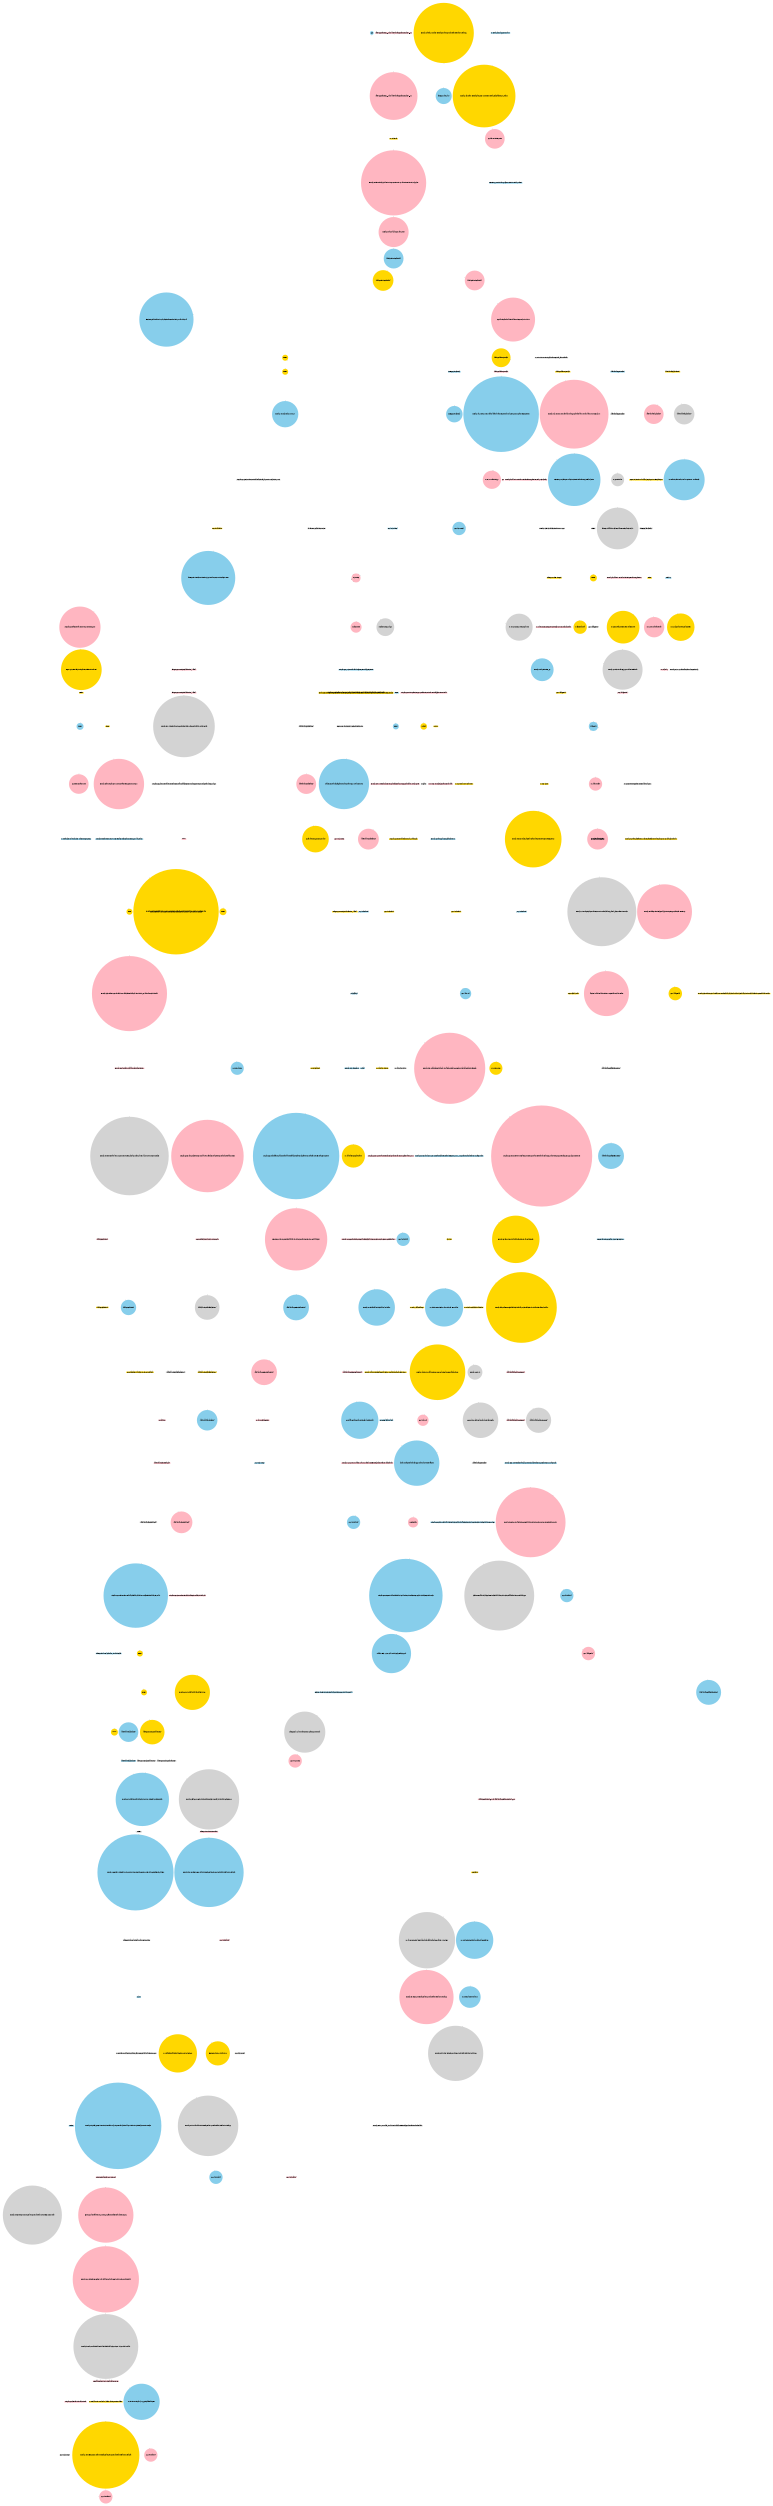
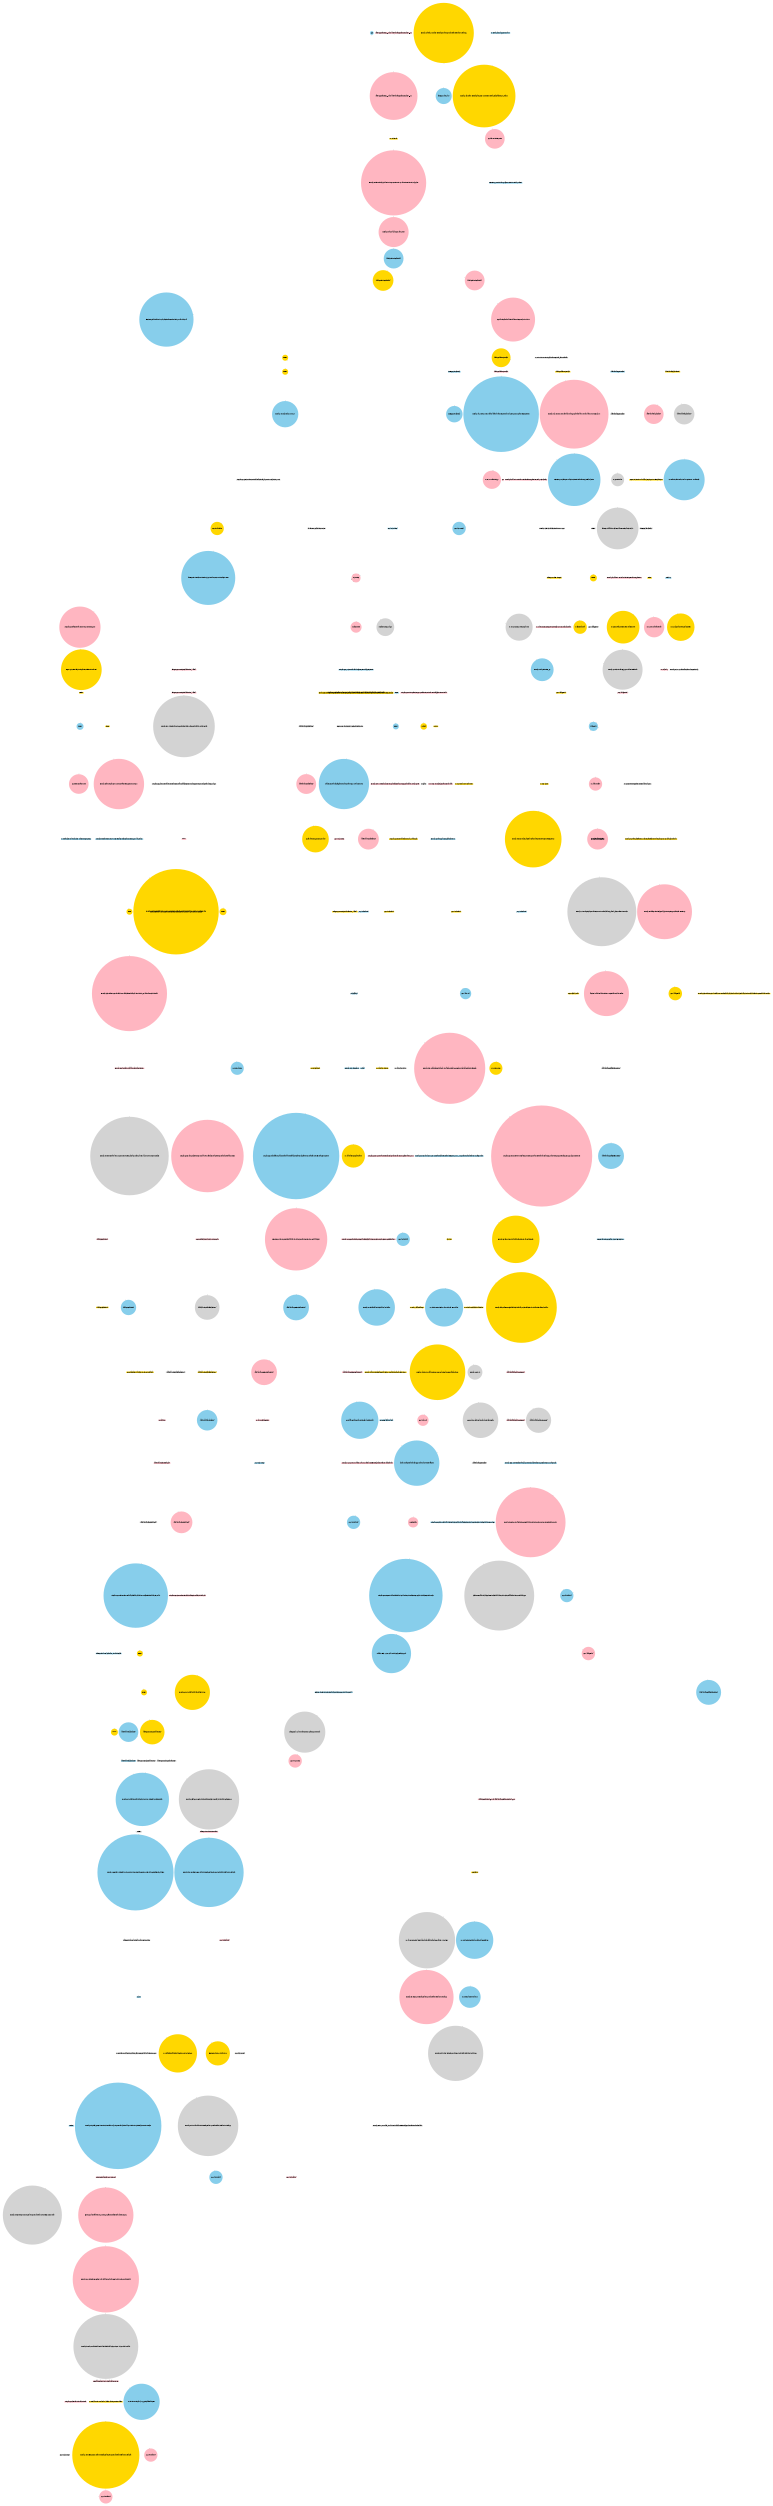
(217, 528) -> (217, 528)
